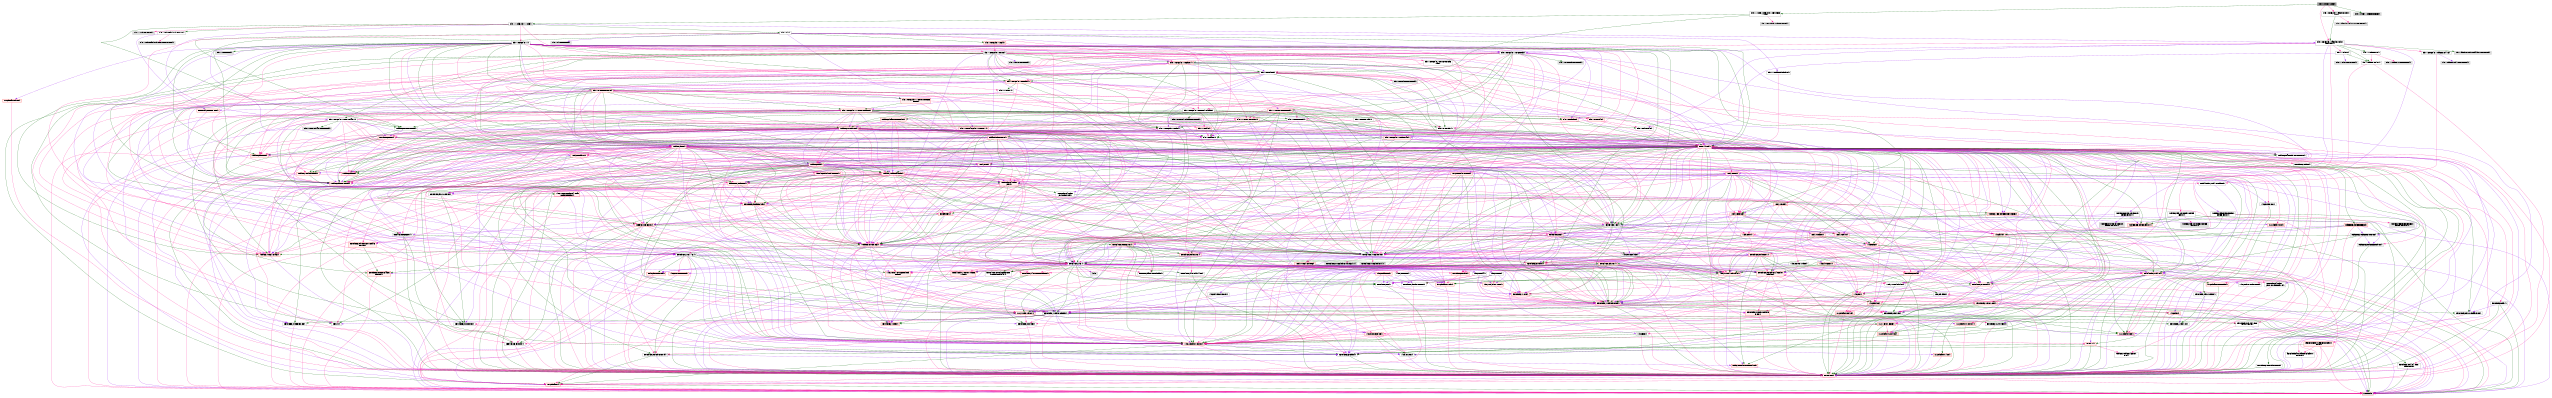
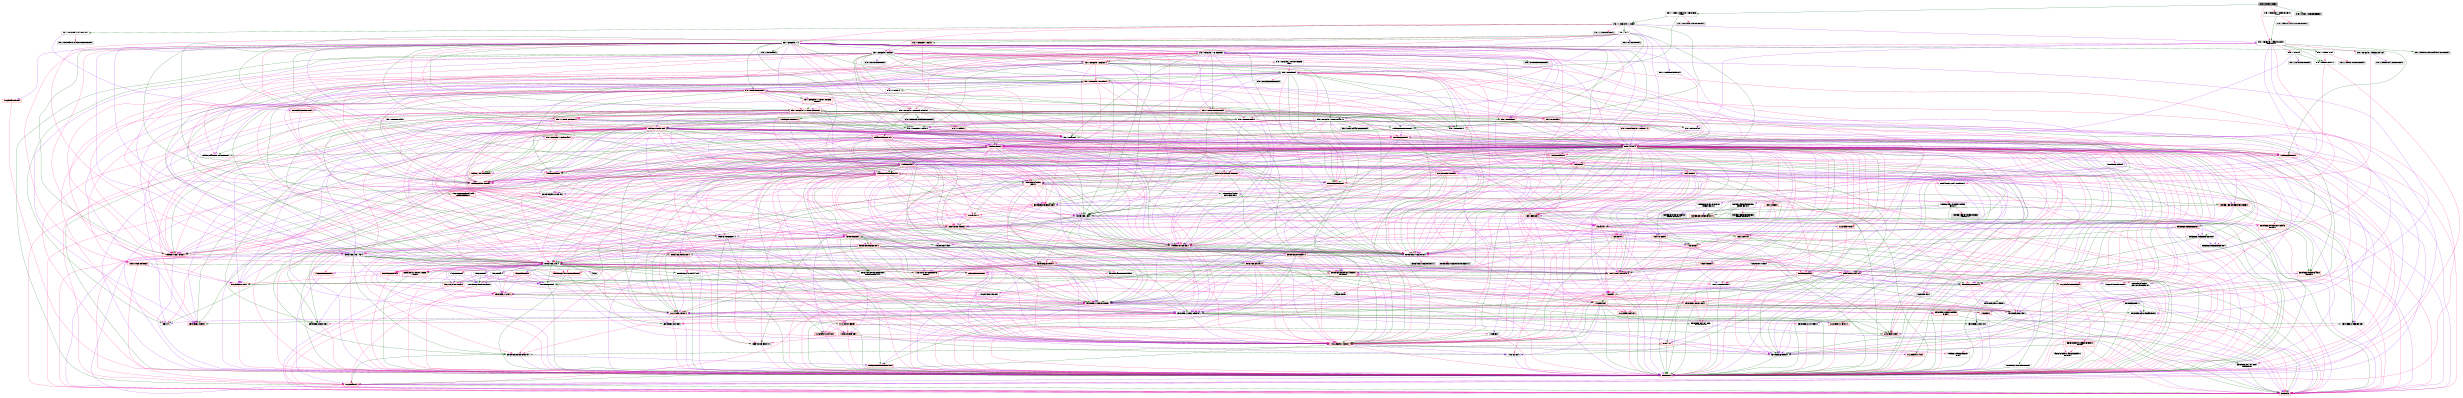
(893, 120) -> (789, 120)
none -> (991, 160)
